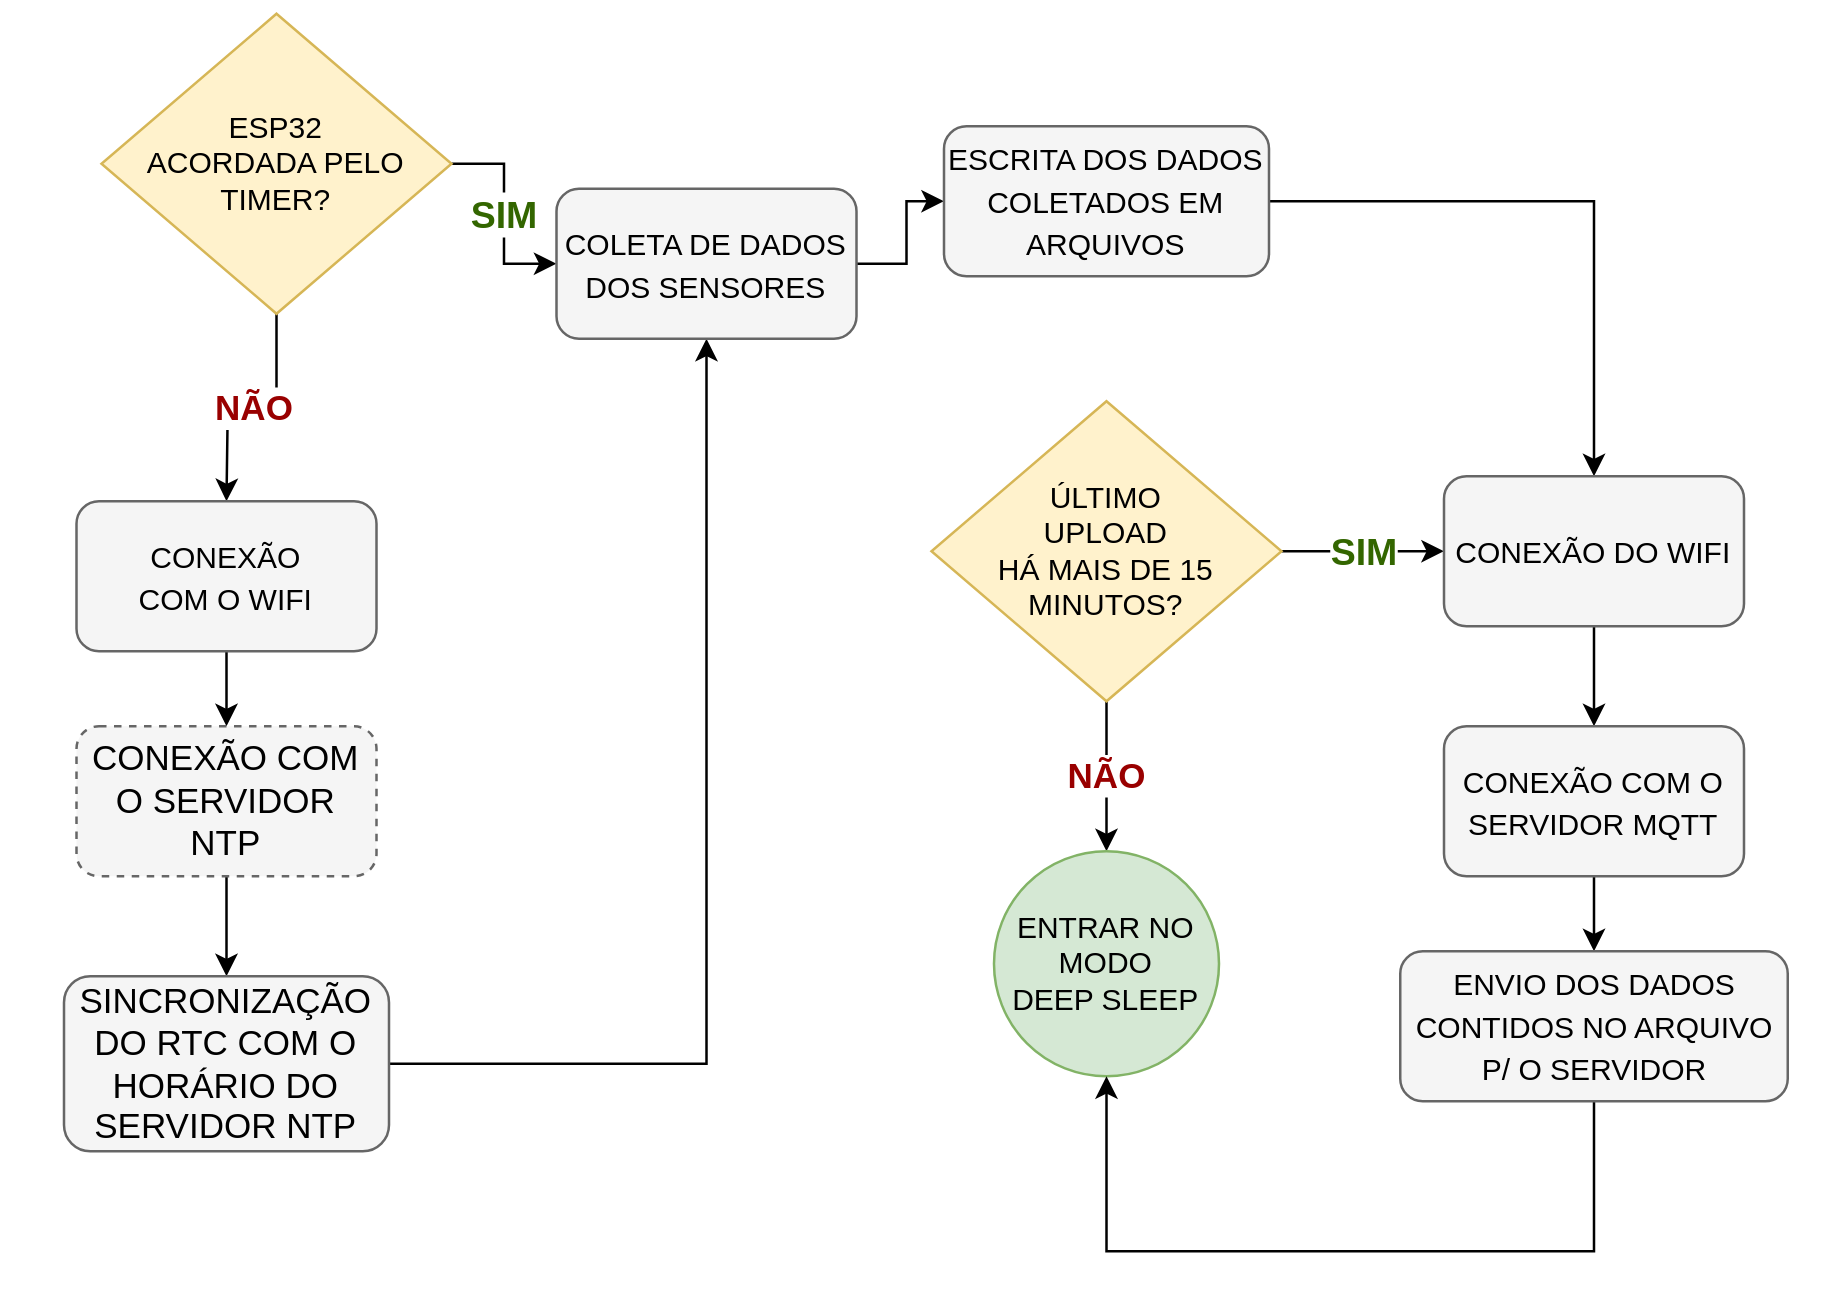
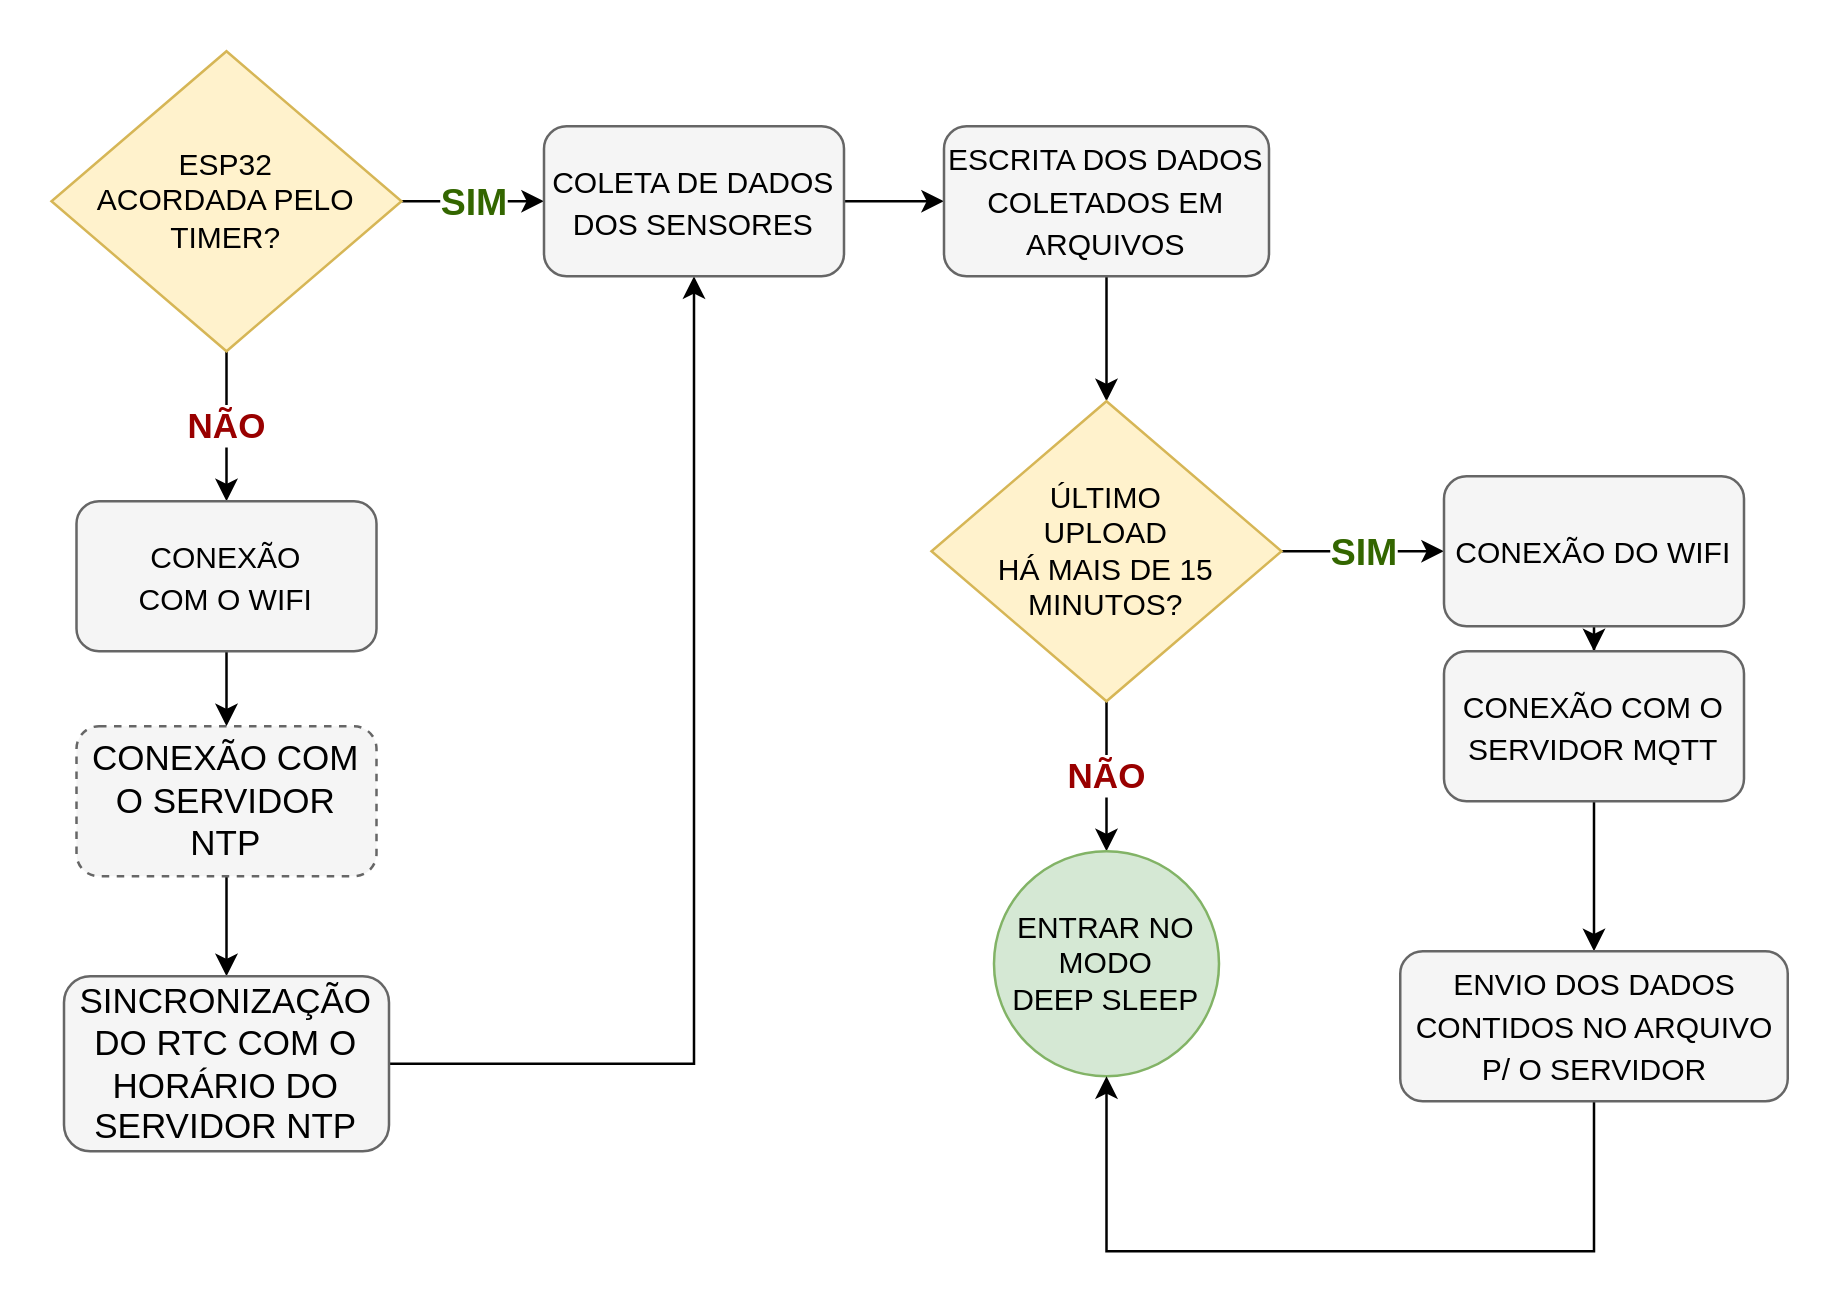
(276, 164) -> (226, 201)
(1561, 201) -> (1106, 330)
(706, 264) -> (694, 201)
(1594, 801) -> (1594, 726)
